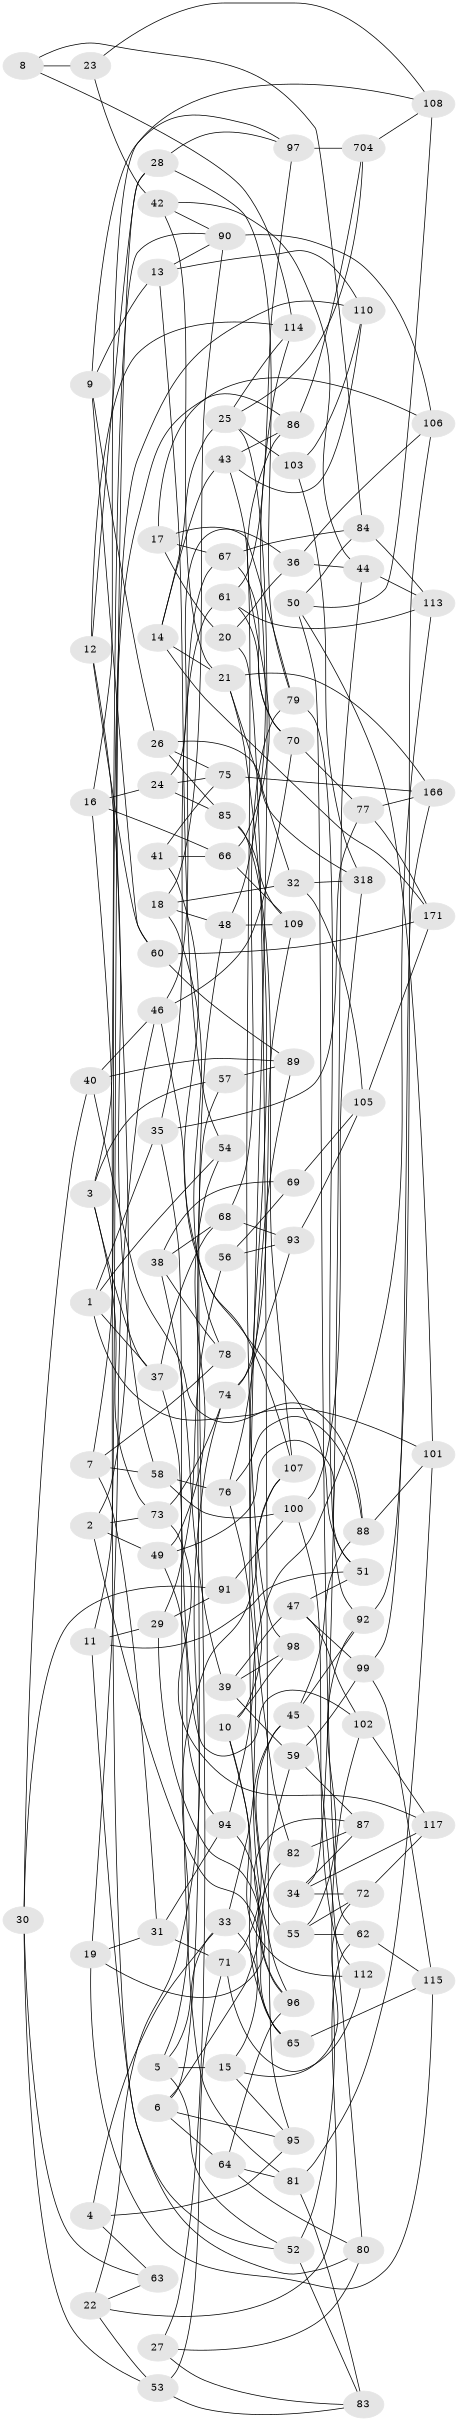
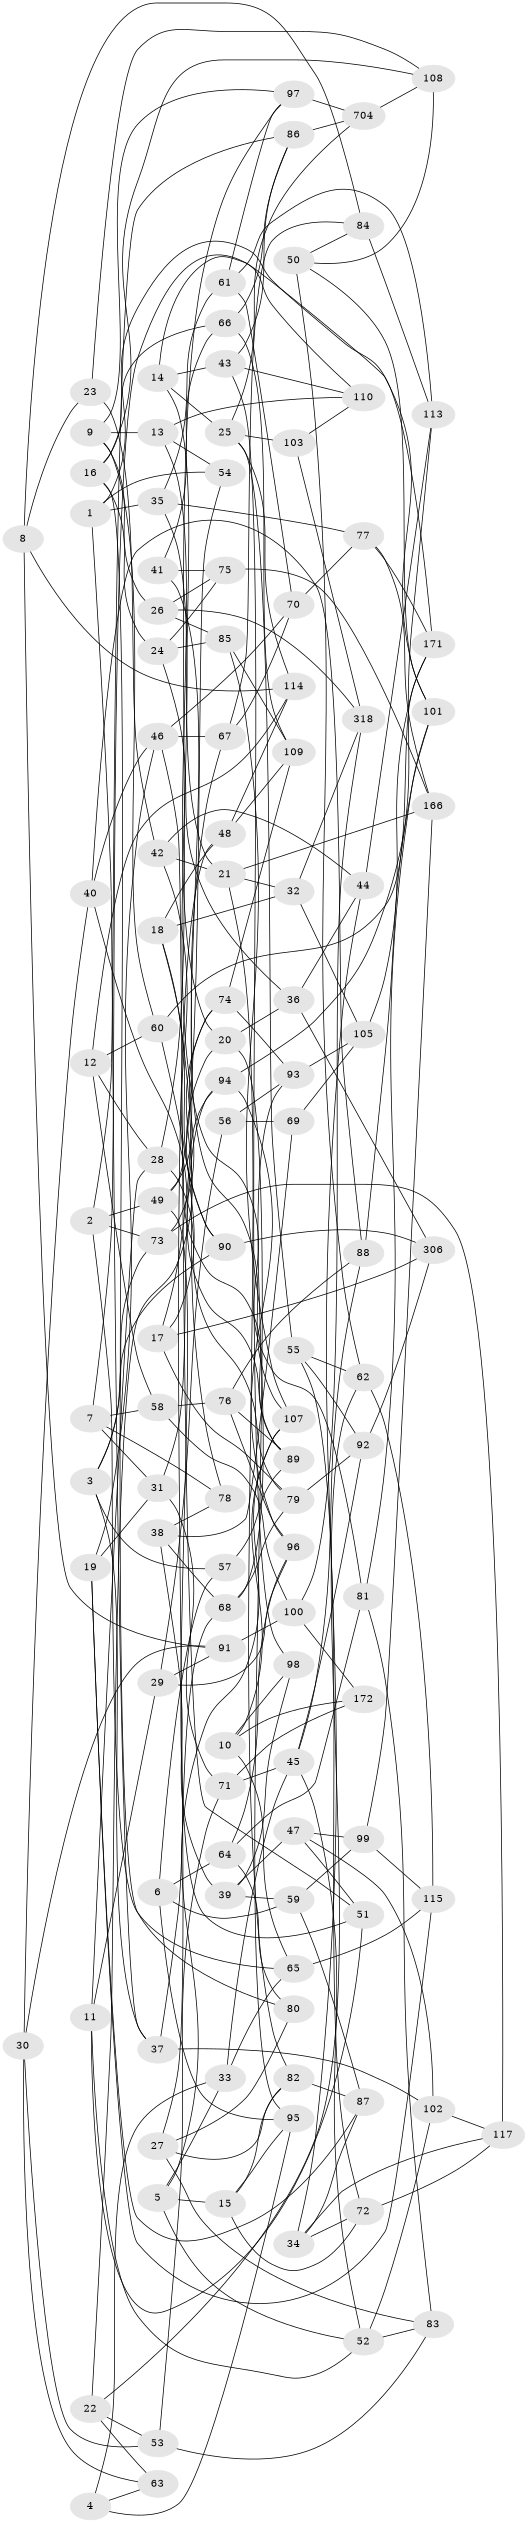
(192, 255) -> (184, 739)
(433, 424) -> (433, 1250)
none -> (38, 1147)
(364, 1975) -> (364, 1699)
(341, 1993) -> (334, 2106)
none -> (246, 2151)
